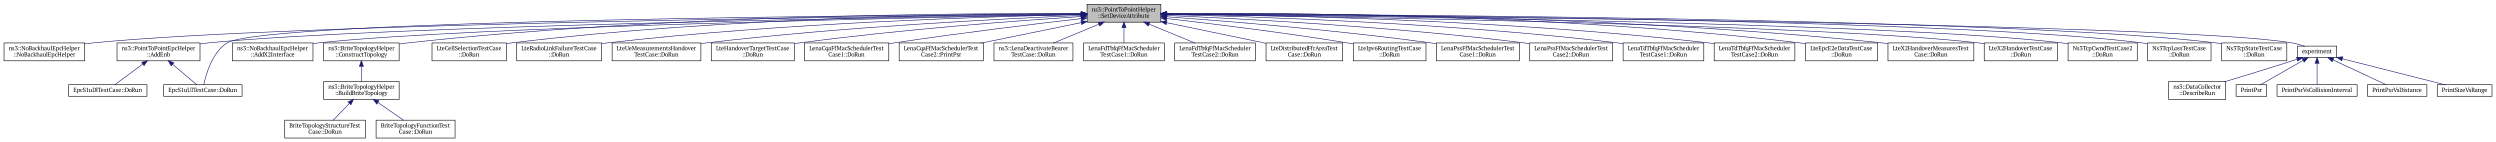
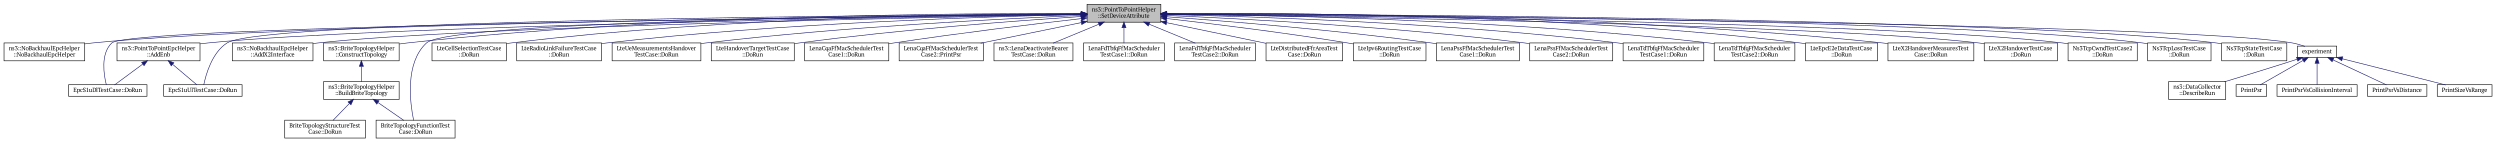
none -> (712, 21)
none -> (574, 22)
